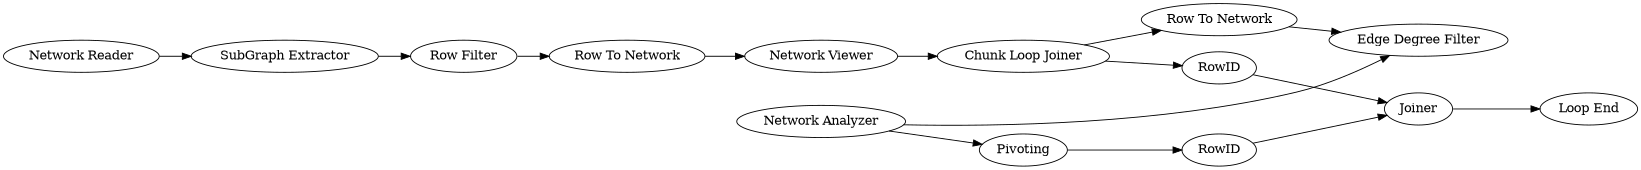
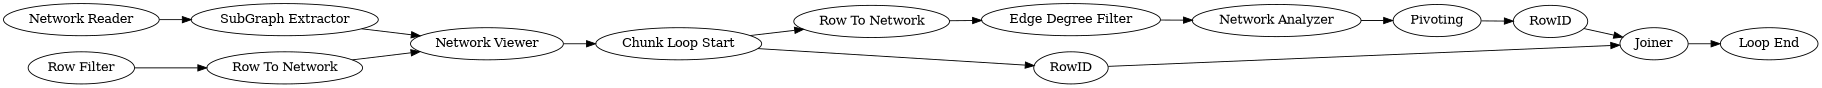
(390, 56) -> (386, 32)
(1023, 56) -> (679, 44)
(1146, 116) -> (1172, 20)
